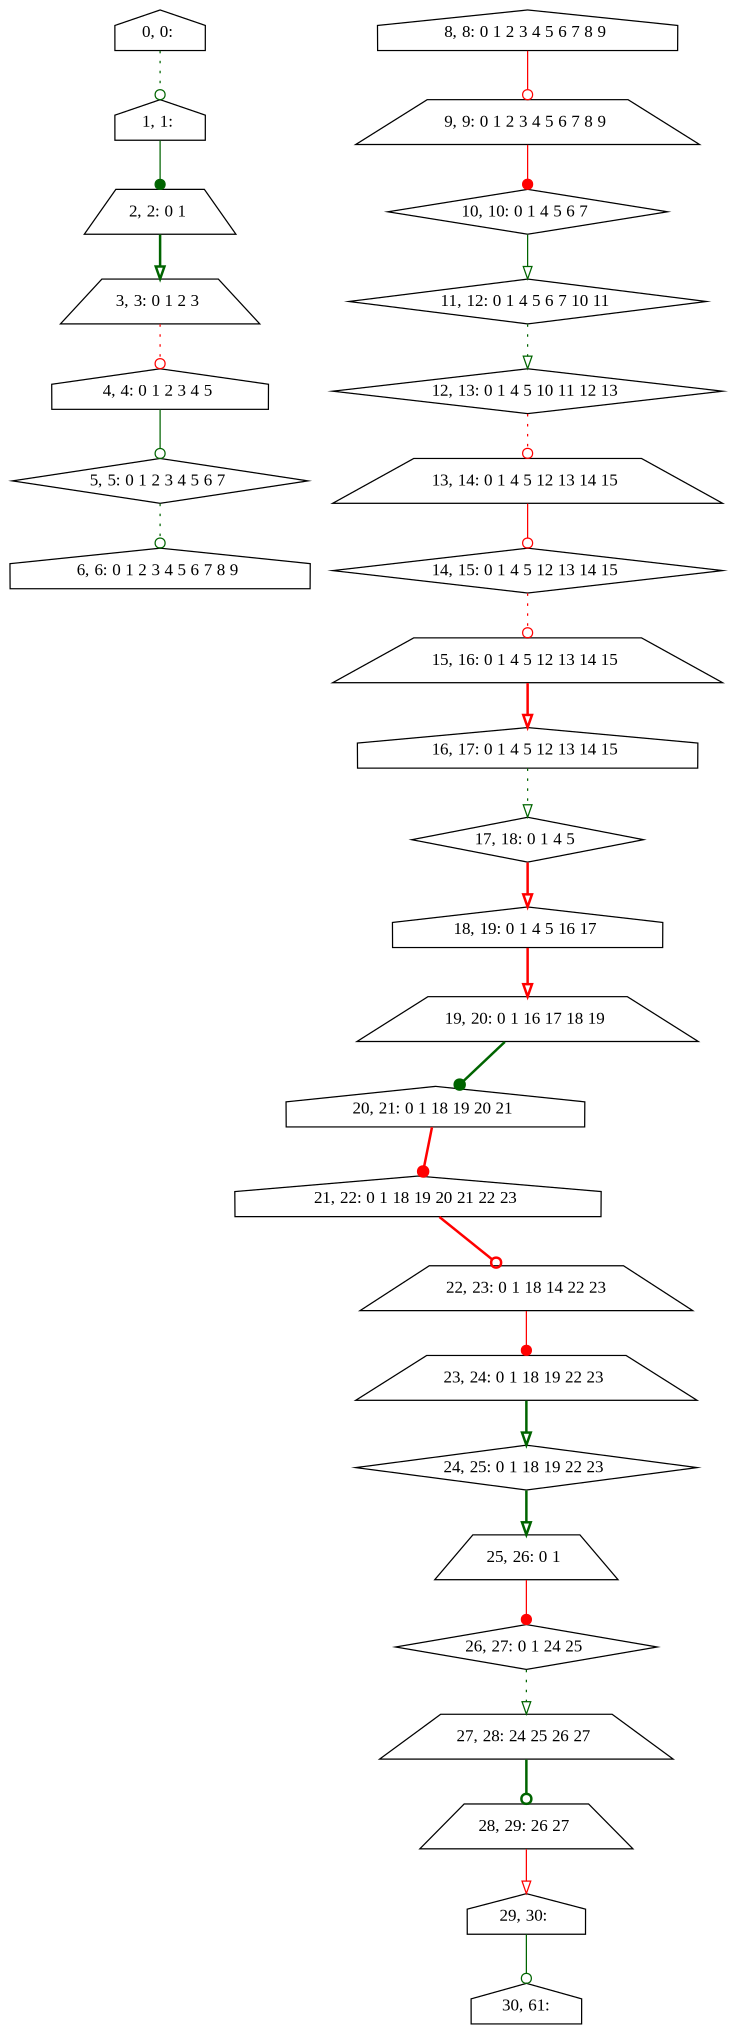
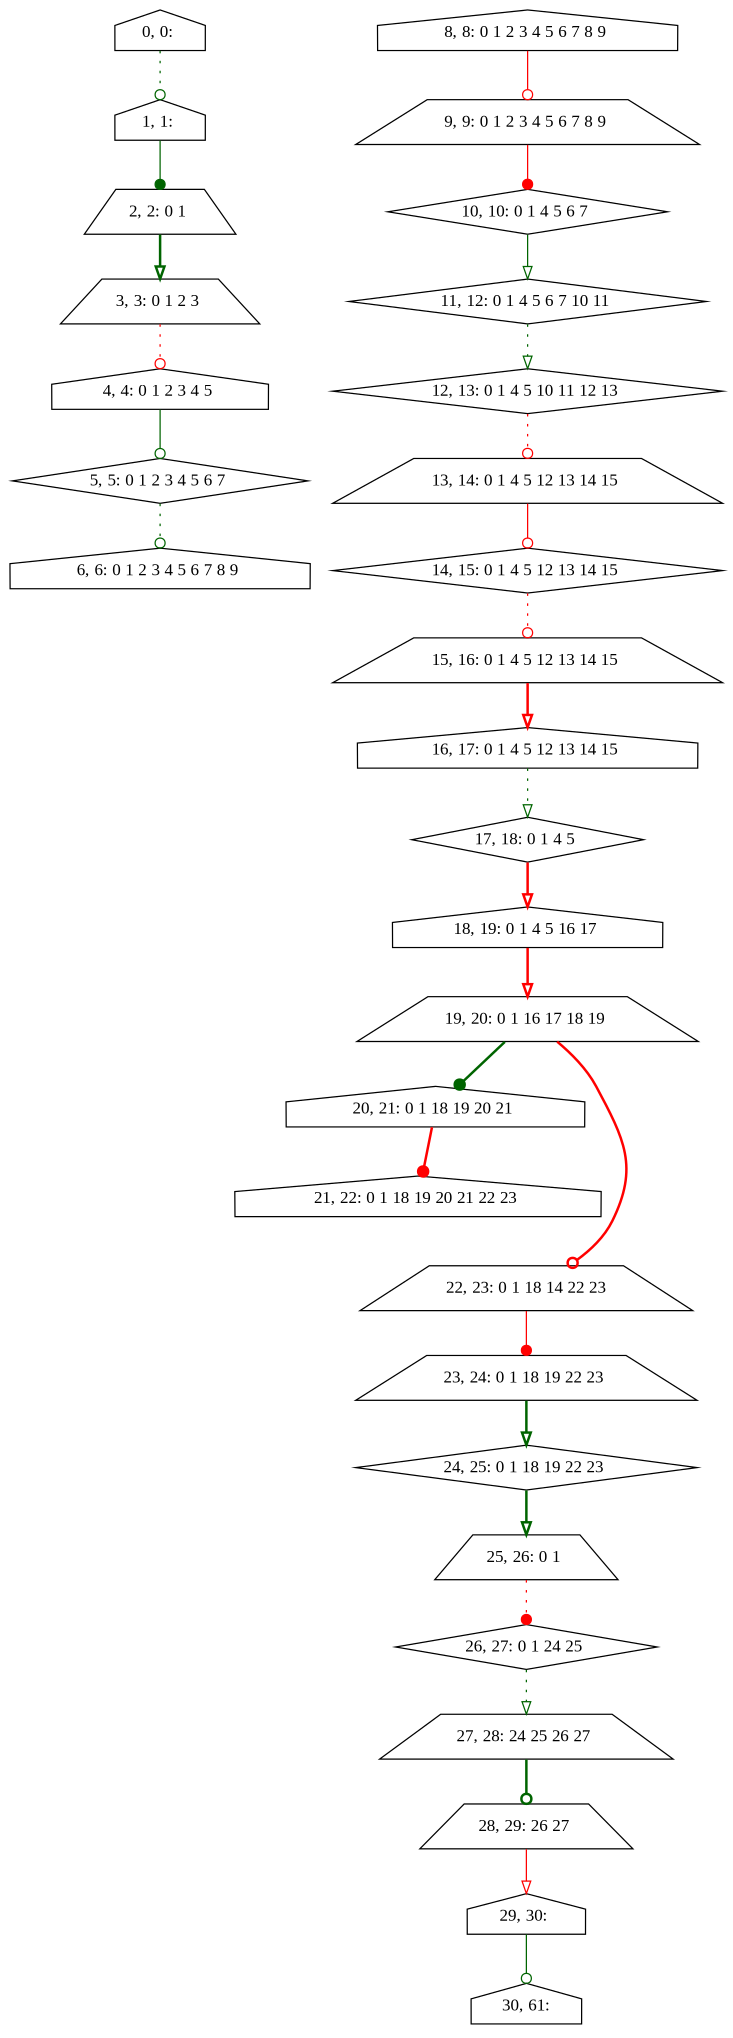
(466, 1238) -> (624, 1149)
(526, 1597) -> (526, 1597)
